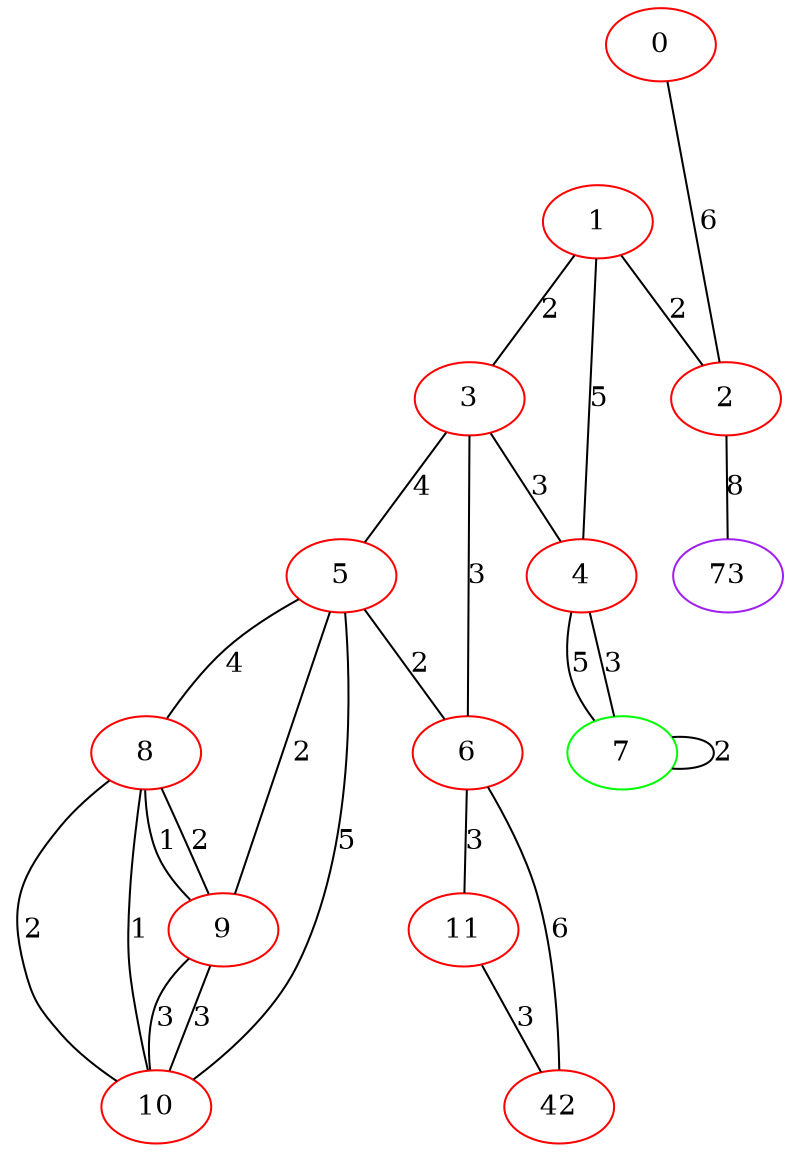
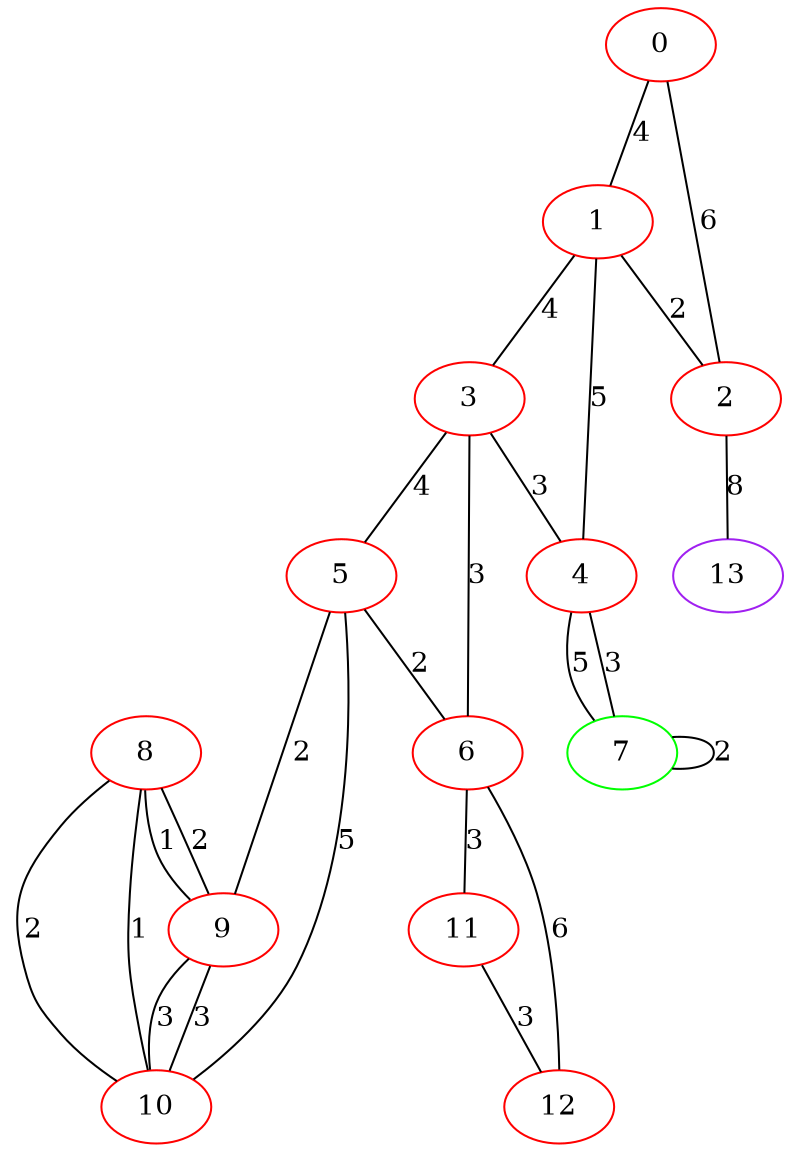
none -> (629, 133)
(551, 310) -> (551, 310)
(728, 576) -> (728, 576)
(225, 650) -> none
(559, 1107) -> (559, 1107)
